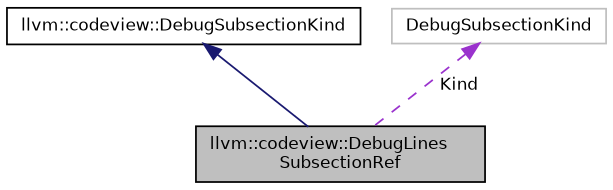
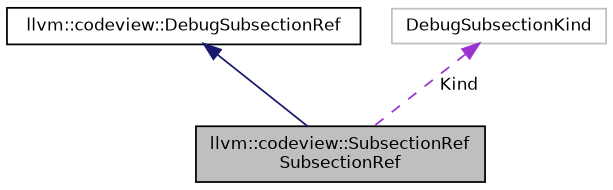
(184, 26) -> (184, 26)
(340, 154) -> (340, 154)
